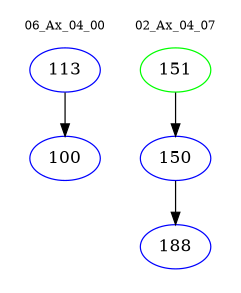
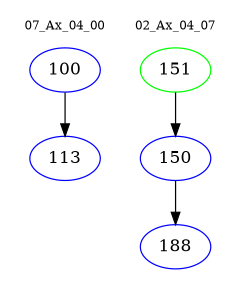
(65, 26) -> (65, 26)
(65, 108) -> (65, 108)
